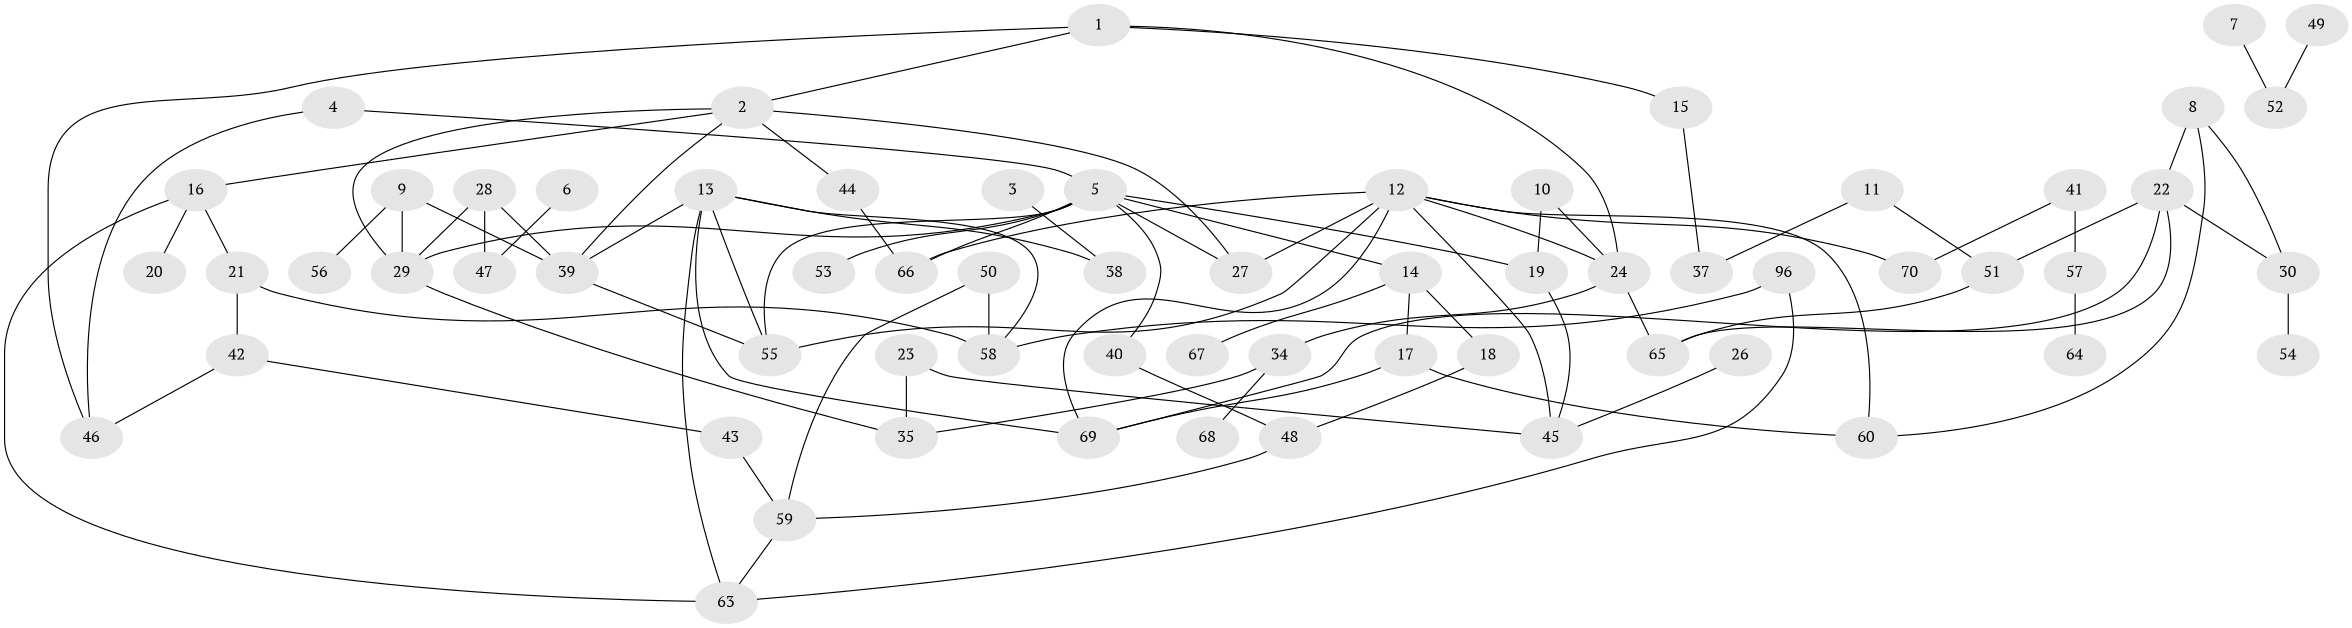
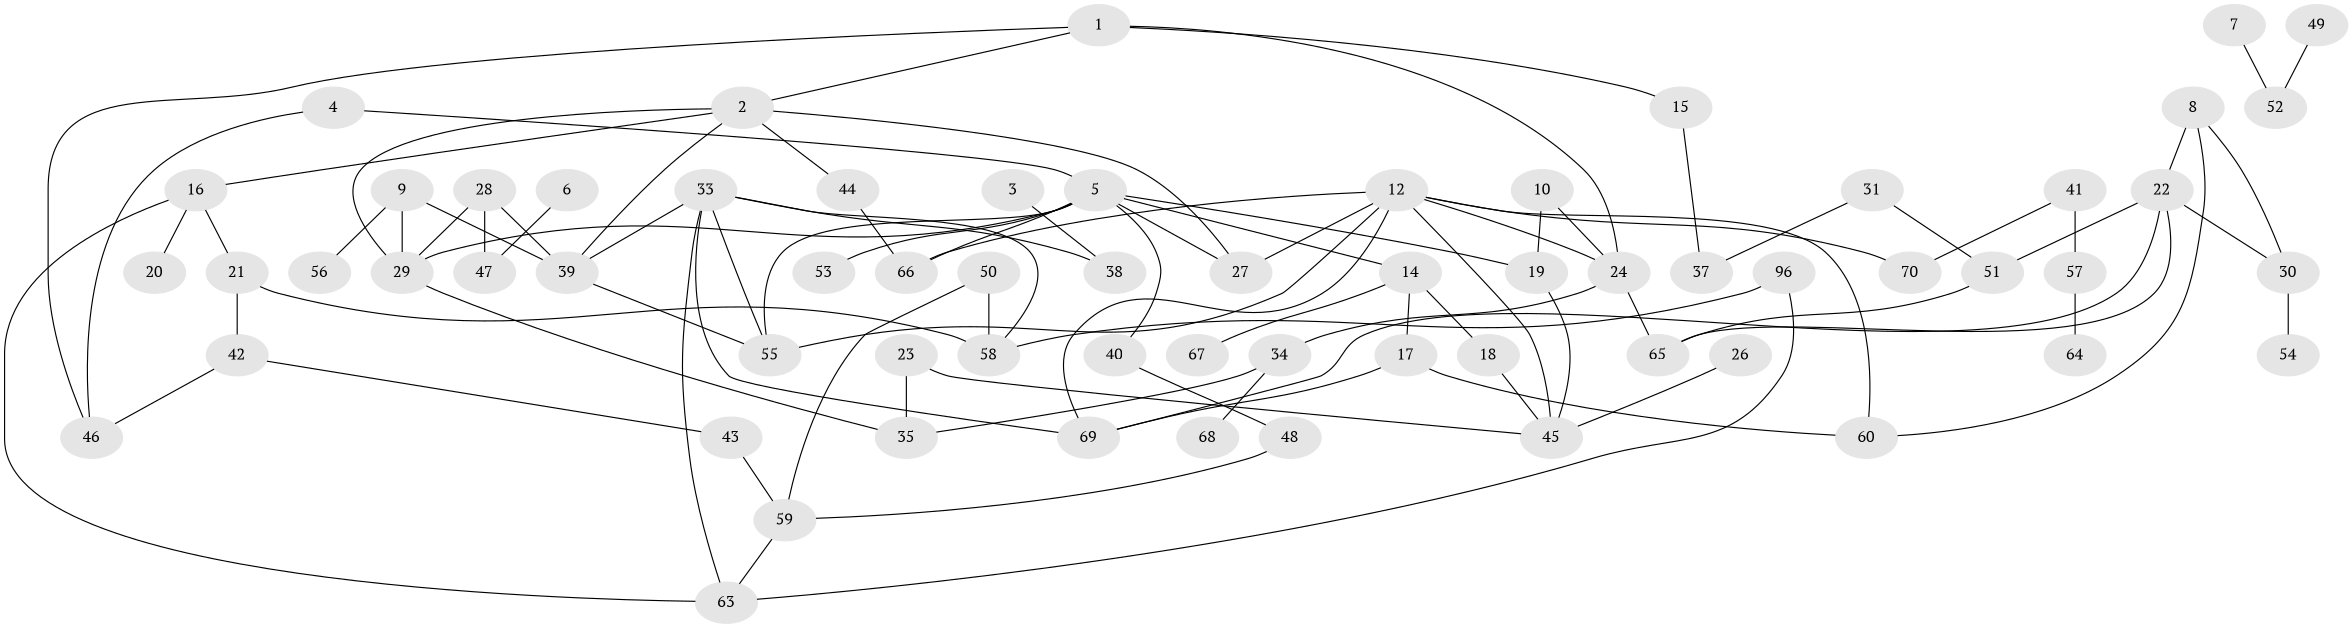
(706, 190) -> (706, 190)
(1872, 190) -> (1872, 190)
(1391, 399) -> (1525, 403)
